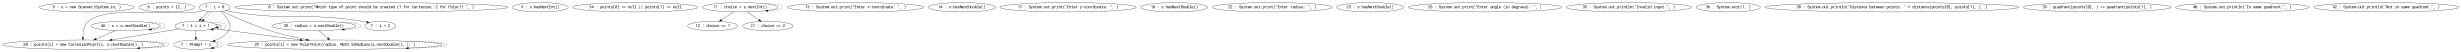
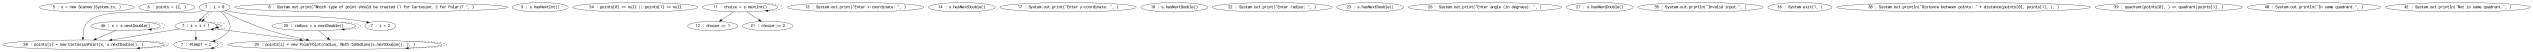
none -> (1600, 7)
